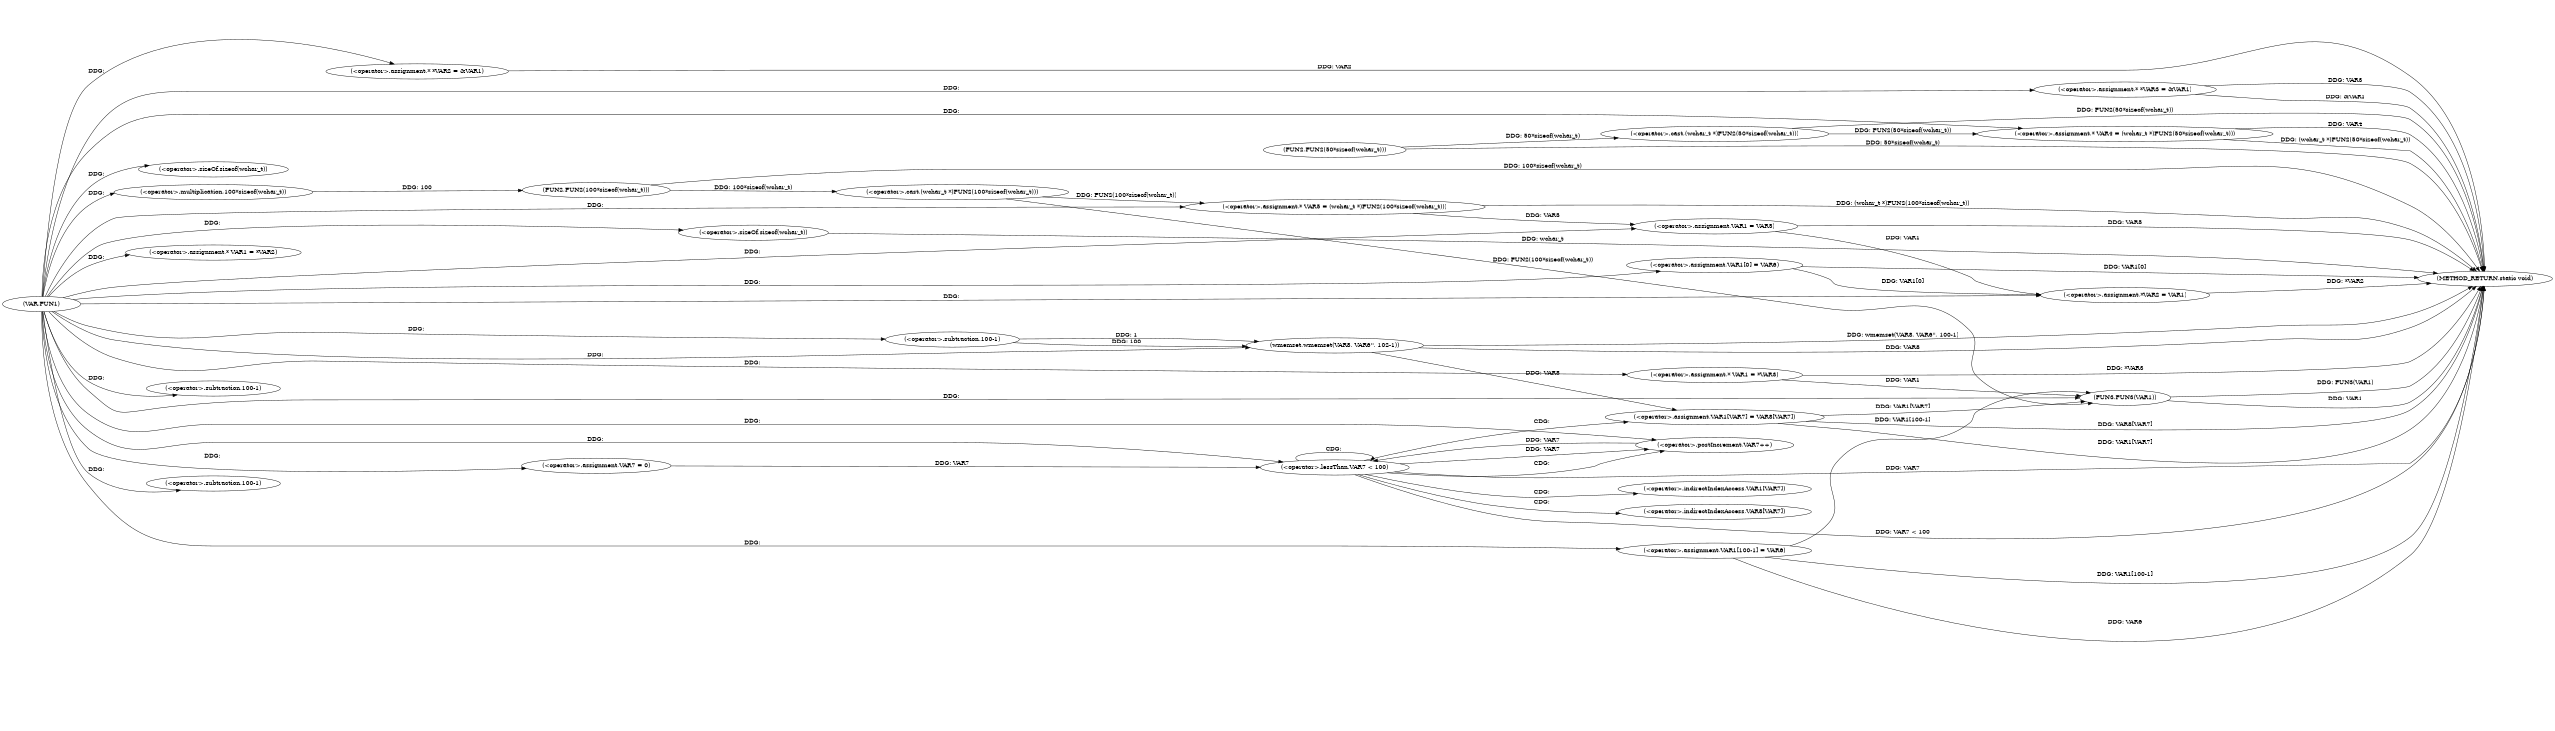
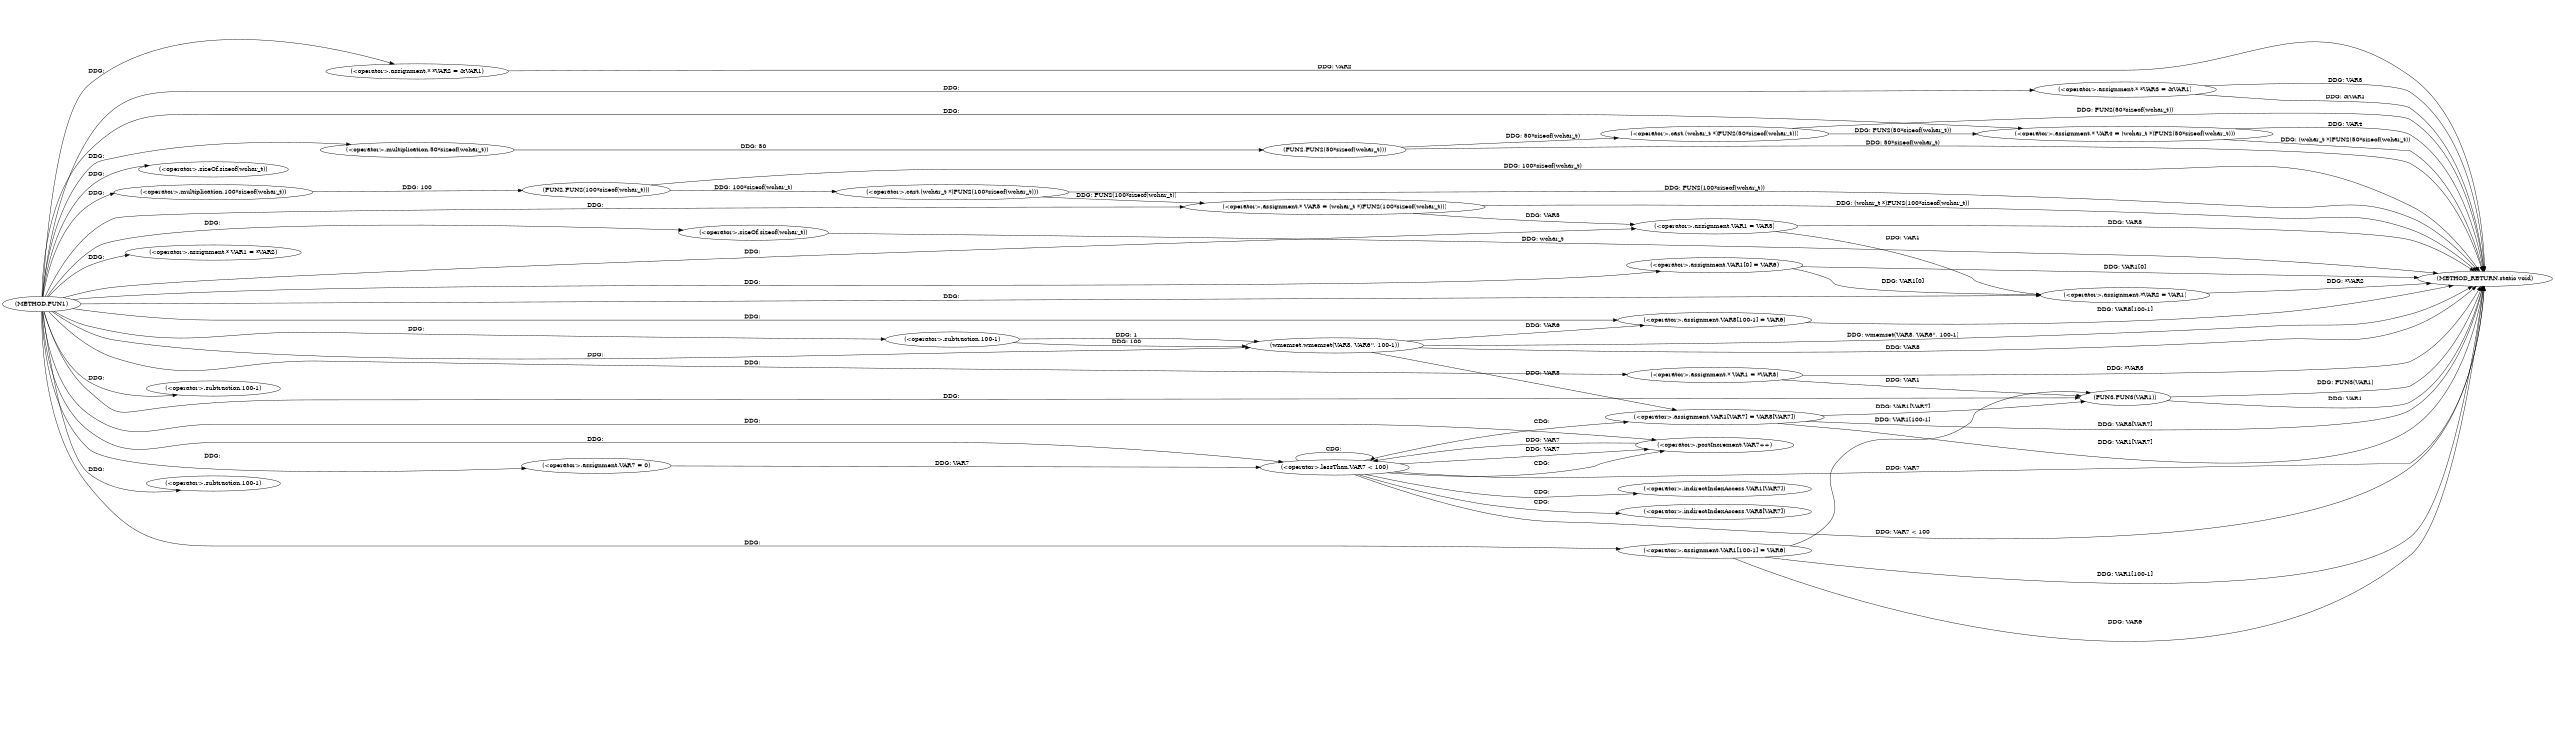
none -> (417, 150)
(1574, 273) -> (1782, 192)
(42, 304) -> (42, 304)
none -> (1715, 320)
(1335, 345) -> (1335, 345)
